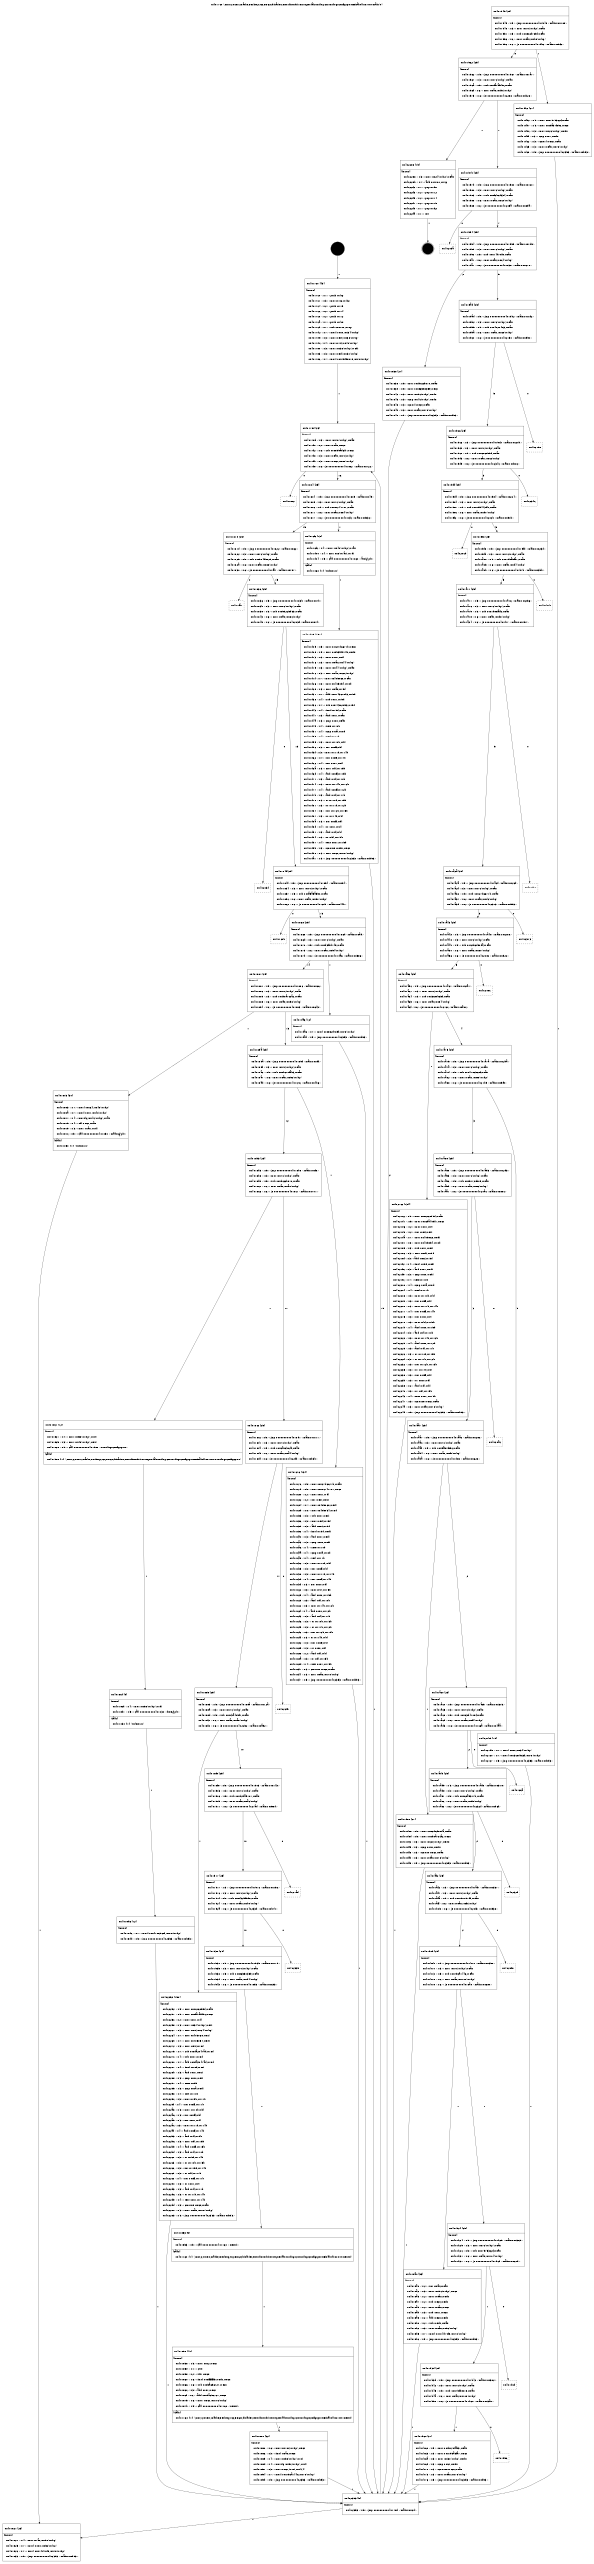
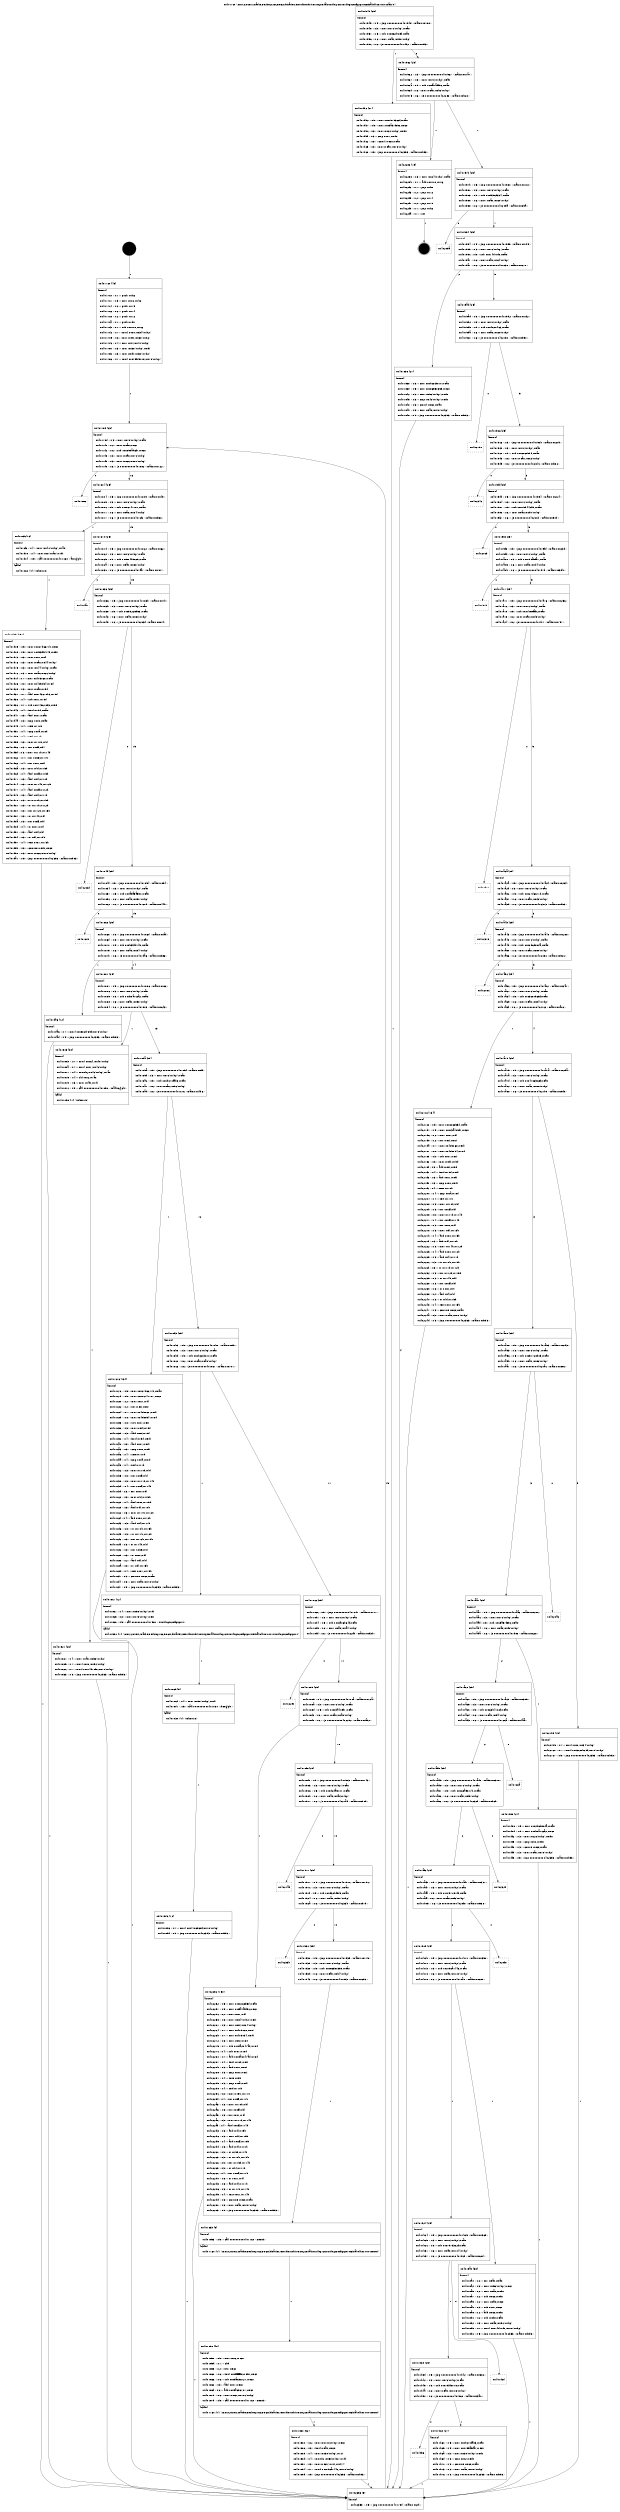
(212, 2523) -> (107, 2195)
